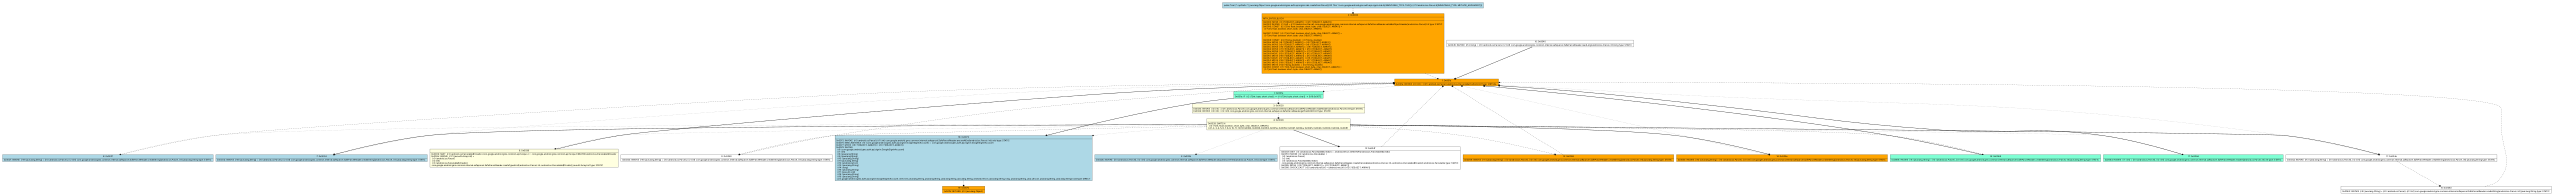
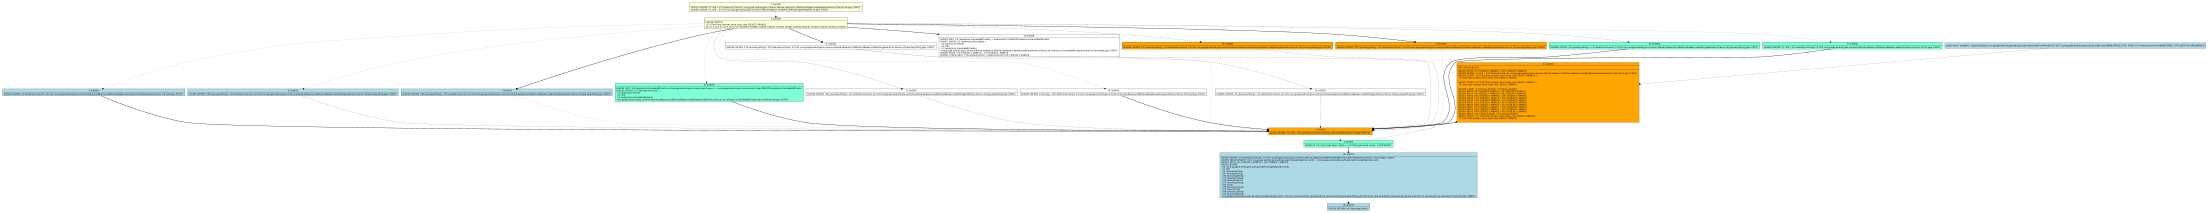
(1431, 76) -> (1416, 127)
(1278, 100) -> (1412, 132)
none -> (682, 130)
(1150, 130) -> (897, 62)
(524, 158) -> (709, 92)
(964, 190) -> (1349, 207)
